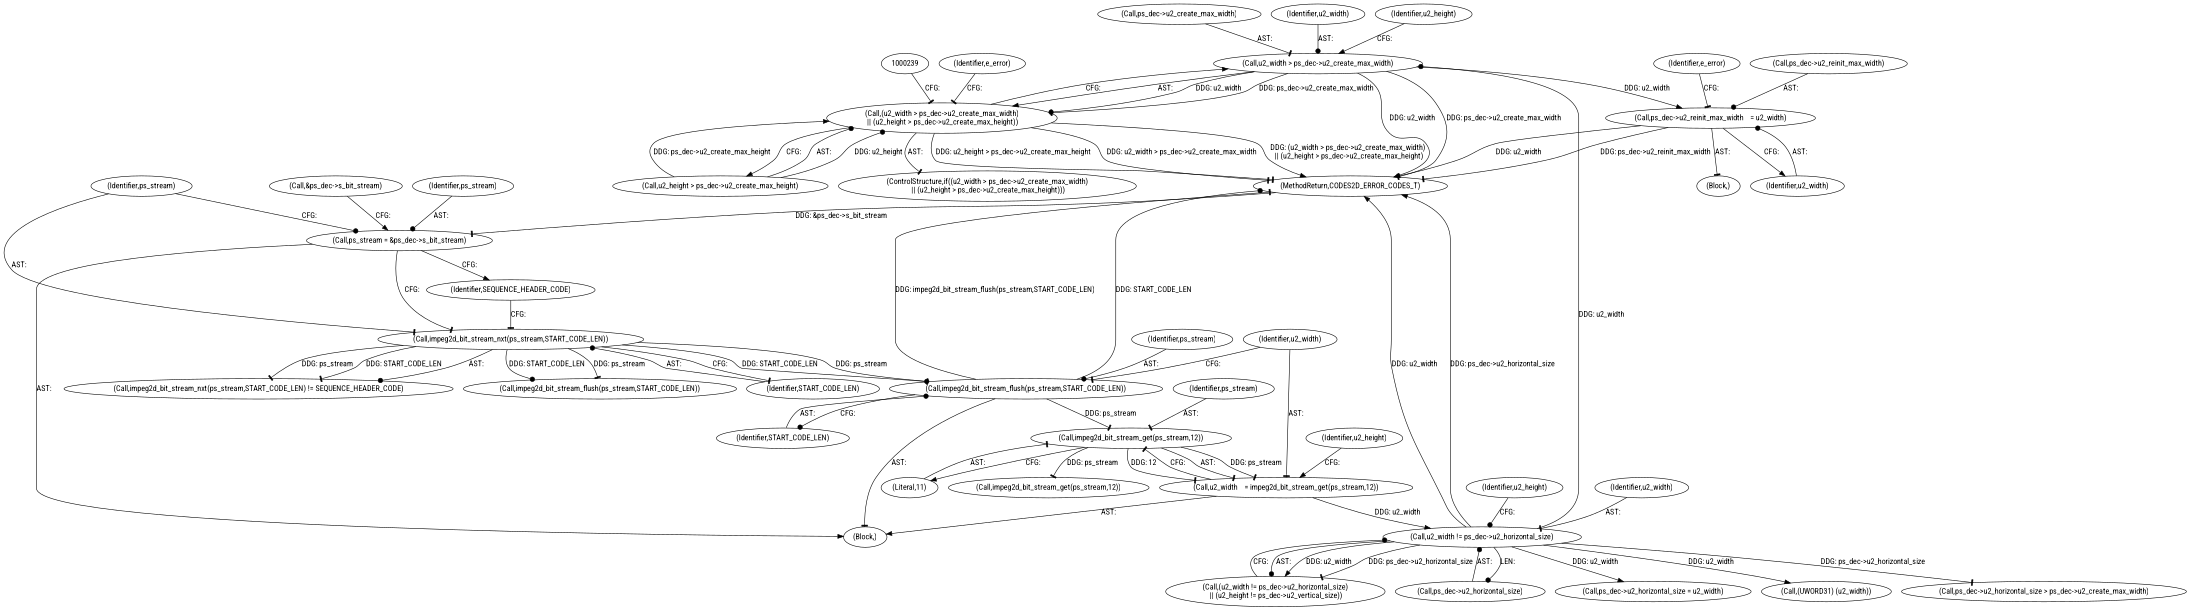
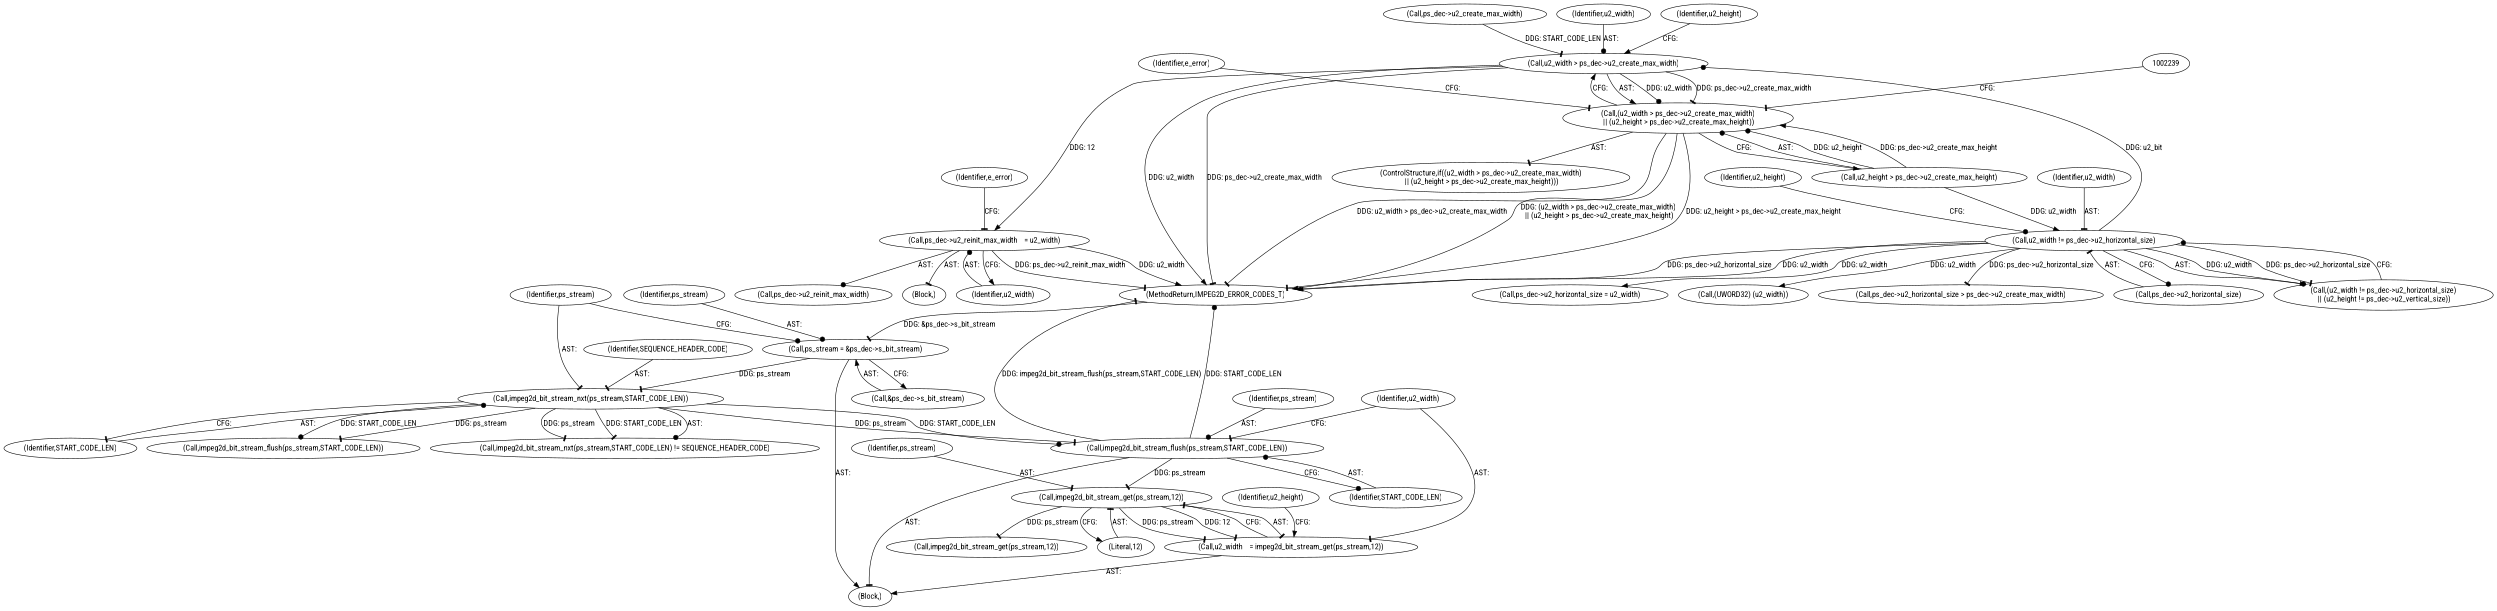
(1266, 39) -> (1563, 39)
(905, 64) -> (2166, 64)
(1647, 88) -> (1082, 148)
(1772, 90) -> (899, 267)
(1350, 186) -> (1216, 295)
(384, 216) -> (872, 374)
(453, 264) -> (886, 372)
(413, 290) -> (765, 374)
(519, 315) -> (643, 374)
(1602, 315) -> (2144, 148)
(910, 488) -> (1126, 547)
(1368, 515) -> (1999, 208)
(1509, 562) -> (2148, 265)
(1476, 567) -> (2114, 275)
(1826, 592) -> (1743, 295)
